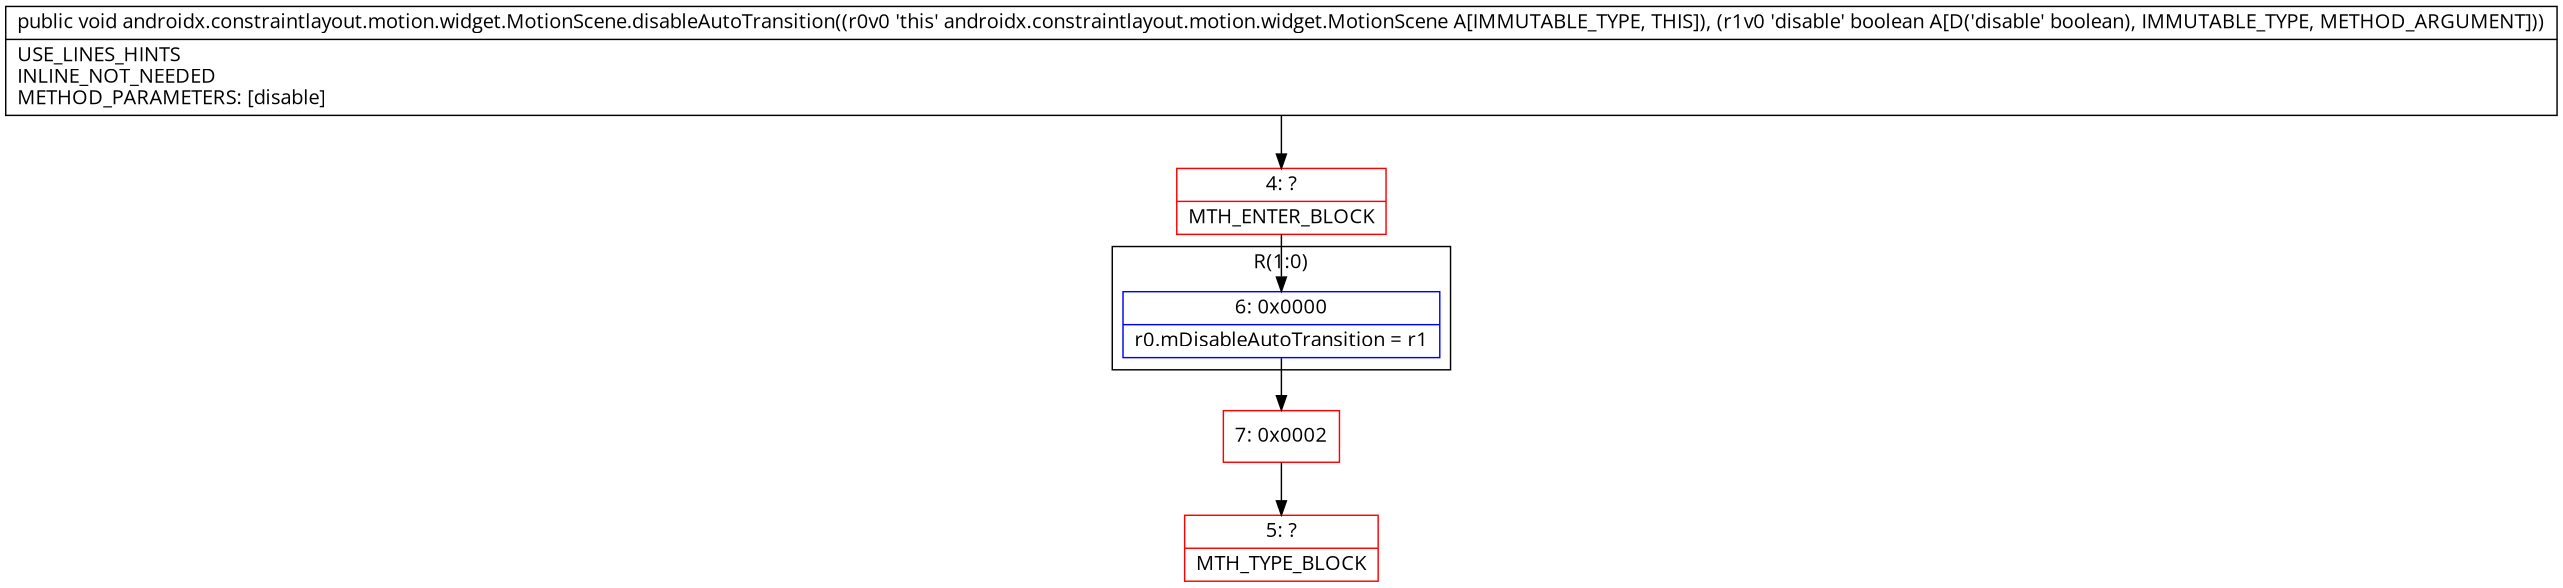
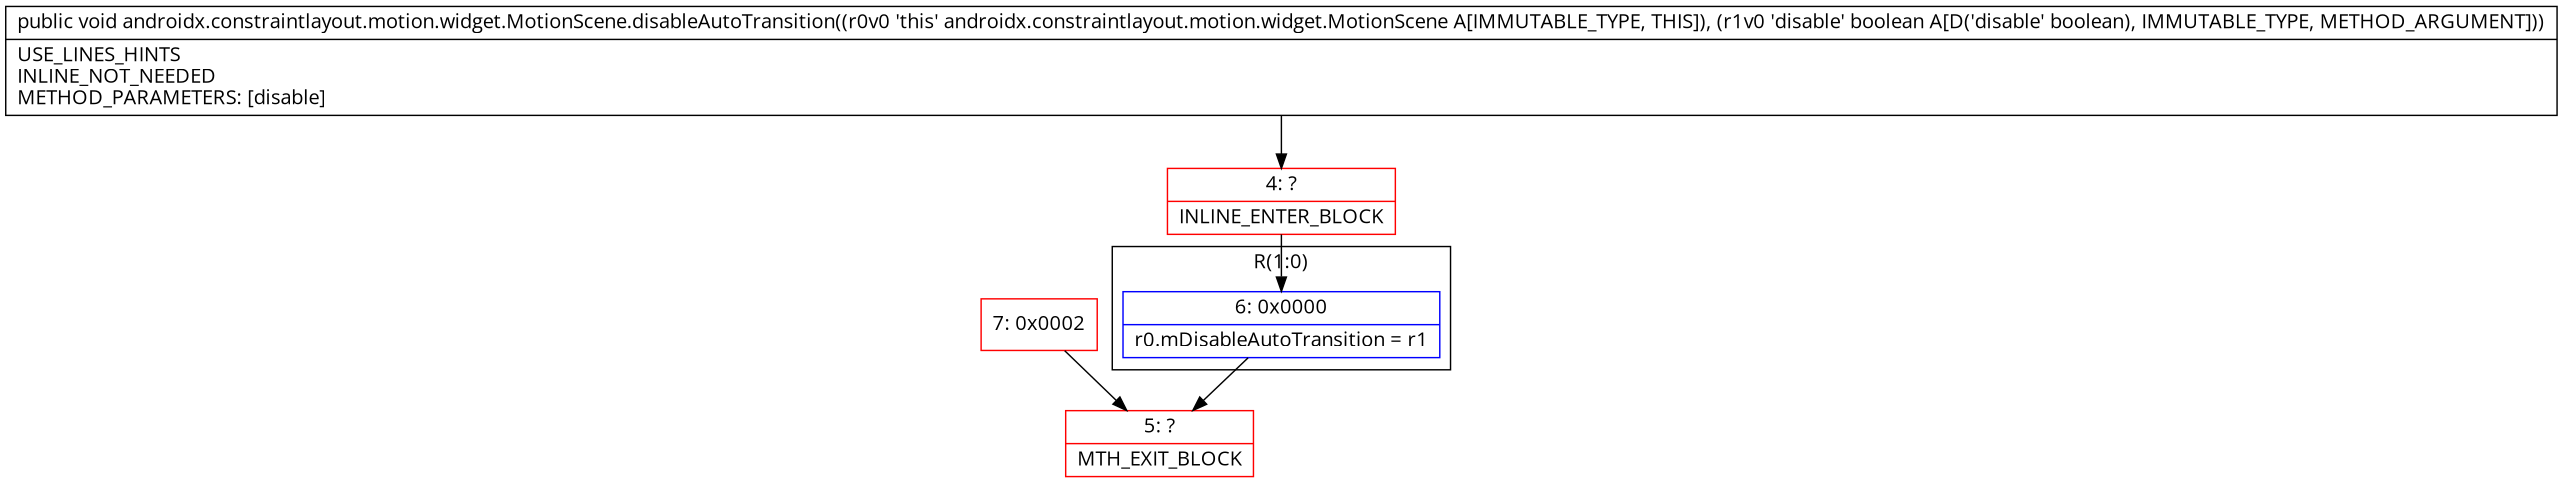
(1281, 217) -> (1281, 217)
(1281, 379) -> (1226, 379)
(1281, 564) -> (1160, 459)
